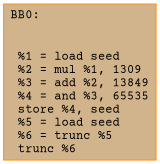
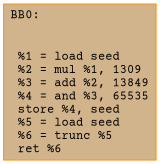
(44, 149) -> (36, 149)
